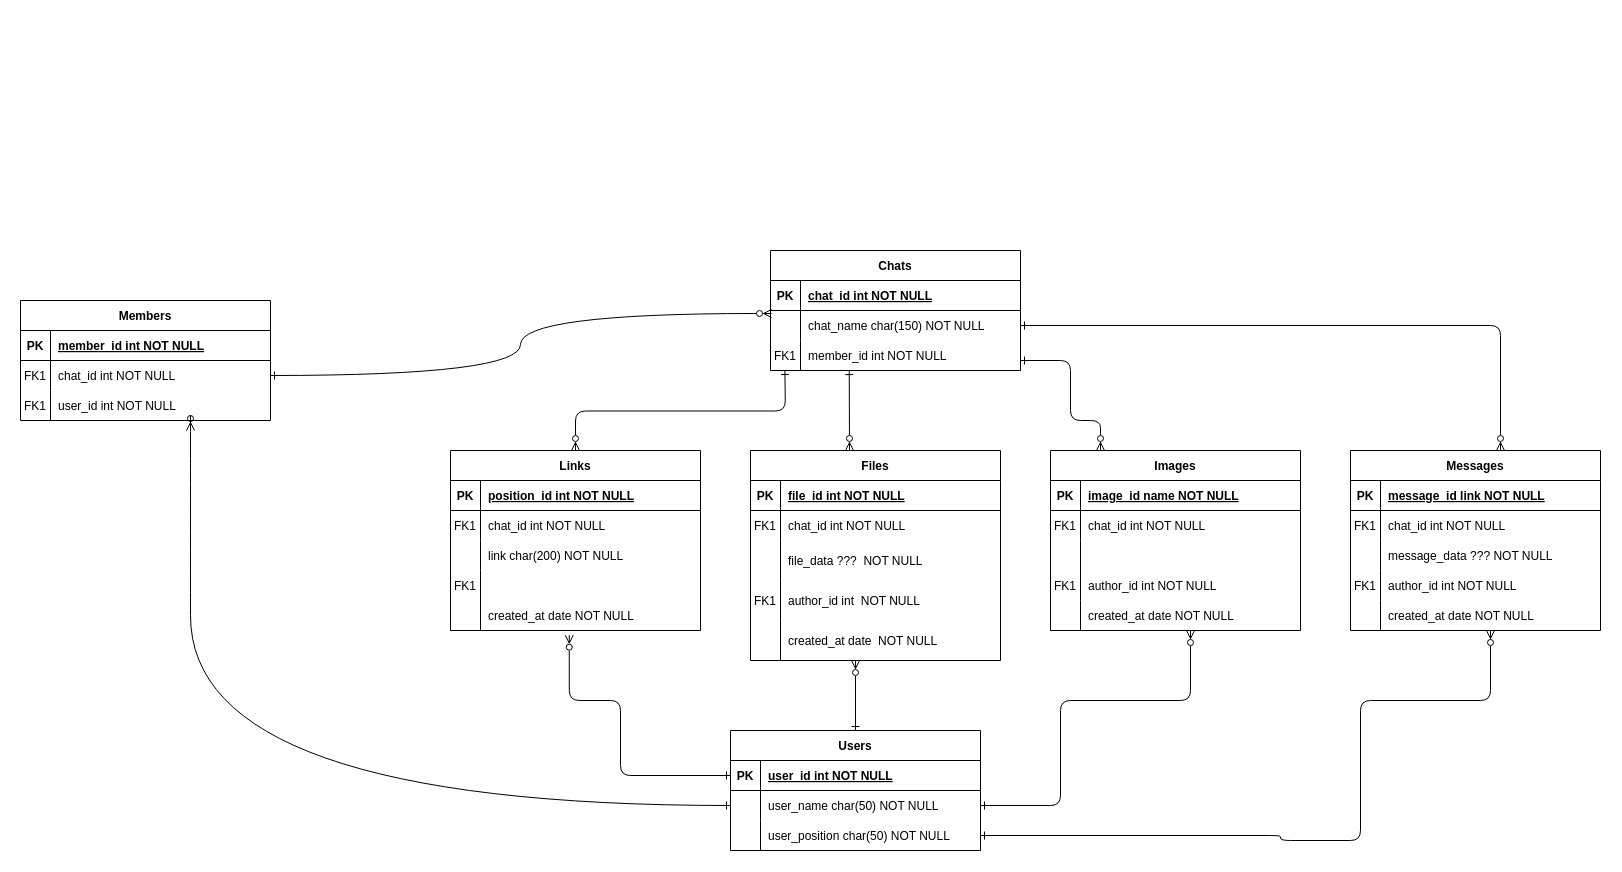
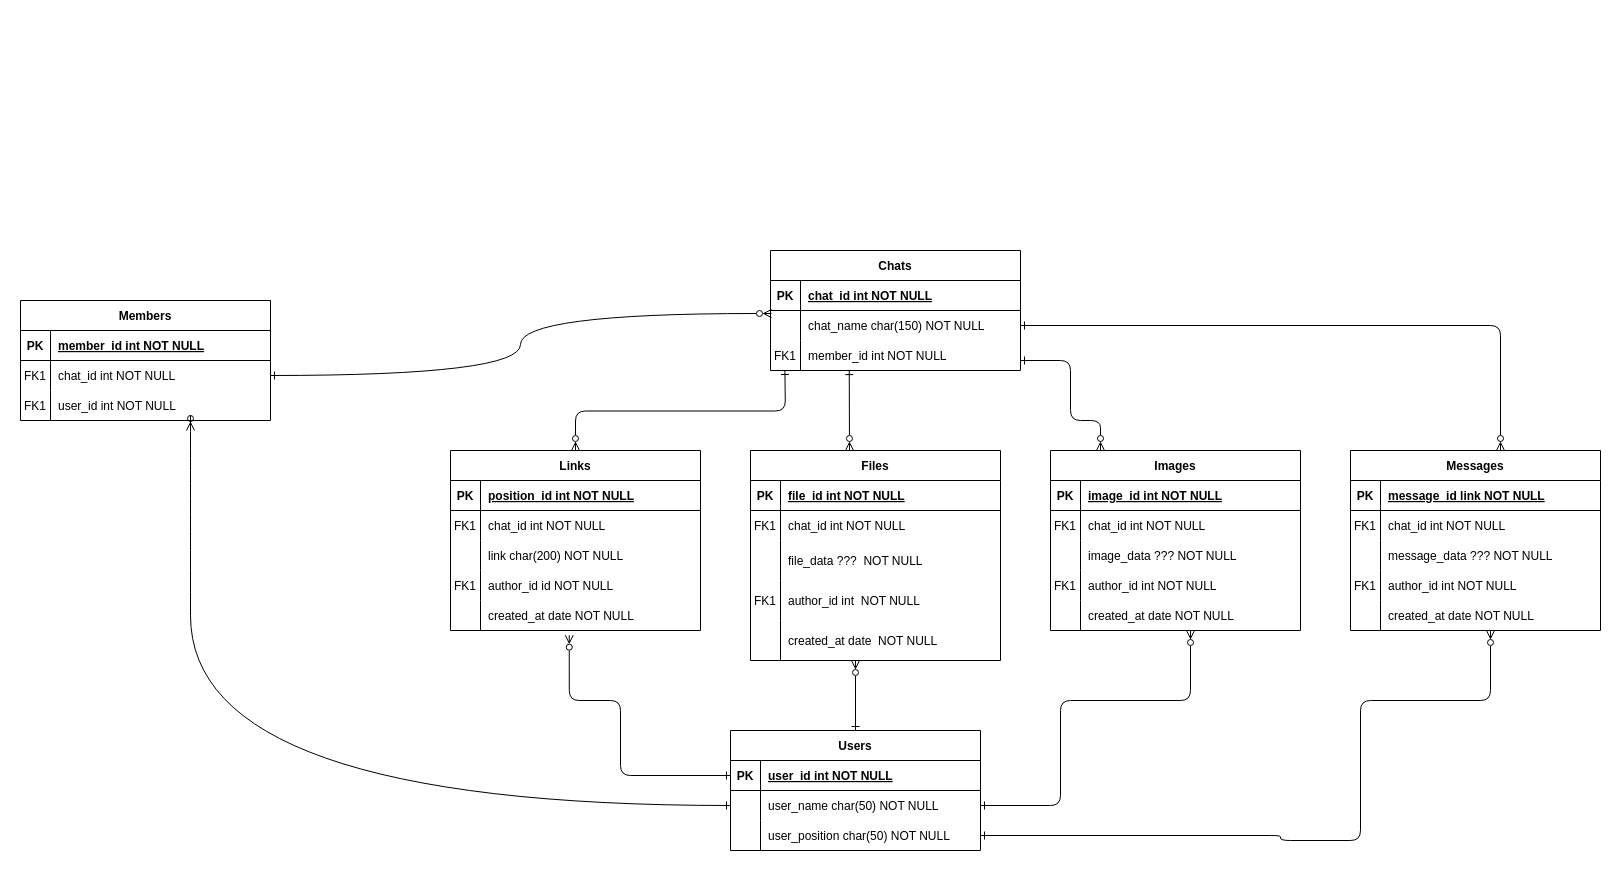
(1156, 496) -> (1151, 496)
none -> (1191, 556)
none -> (591, 586)
